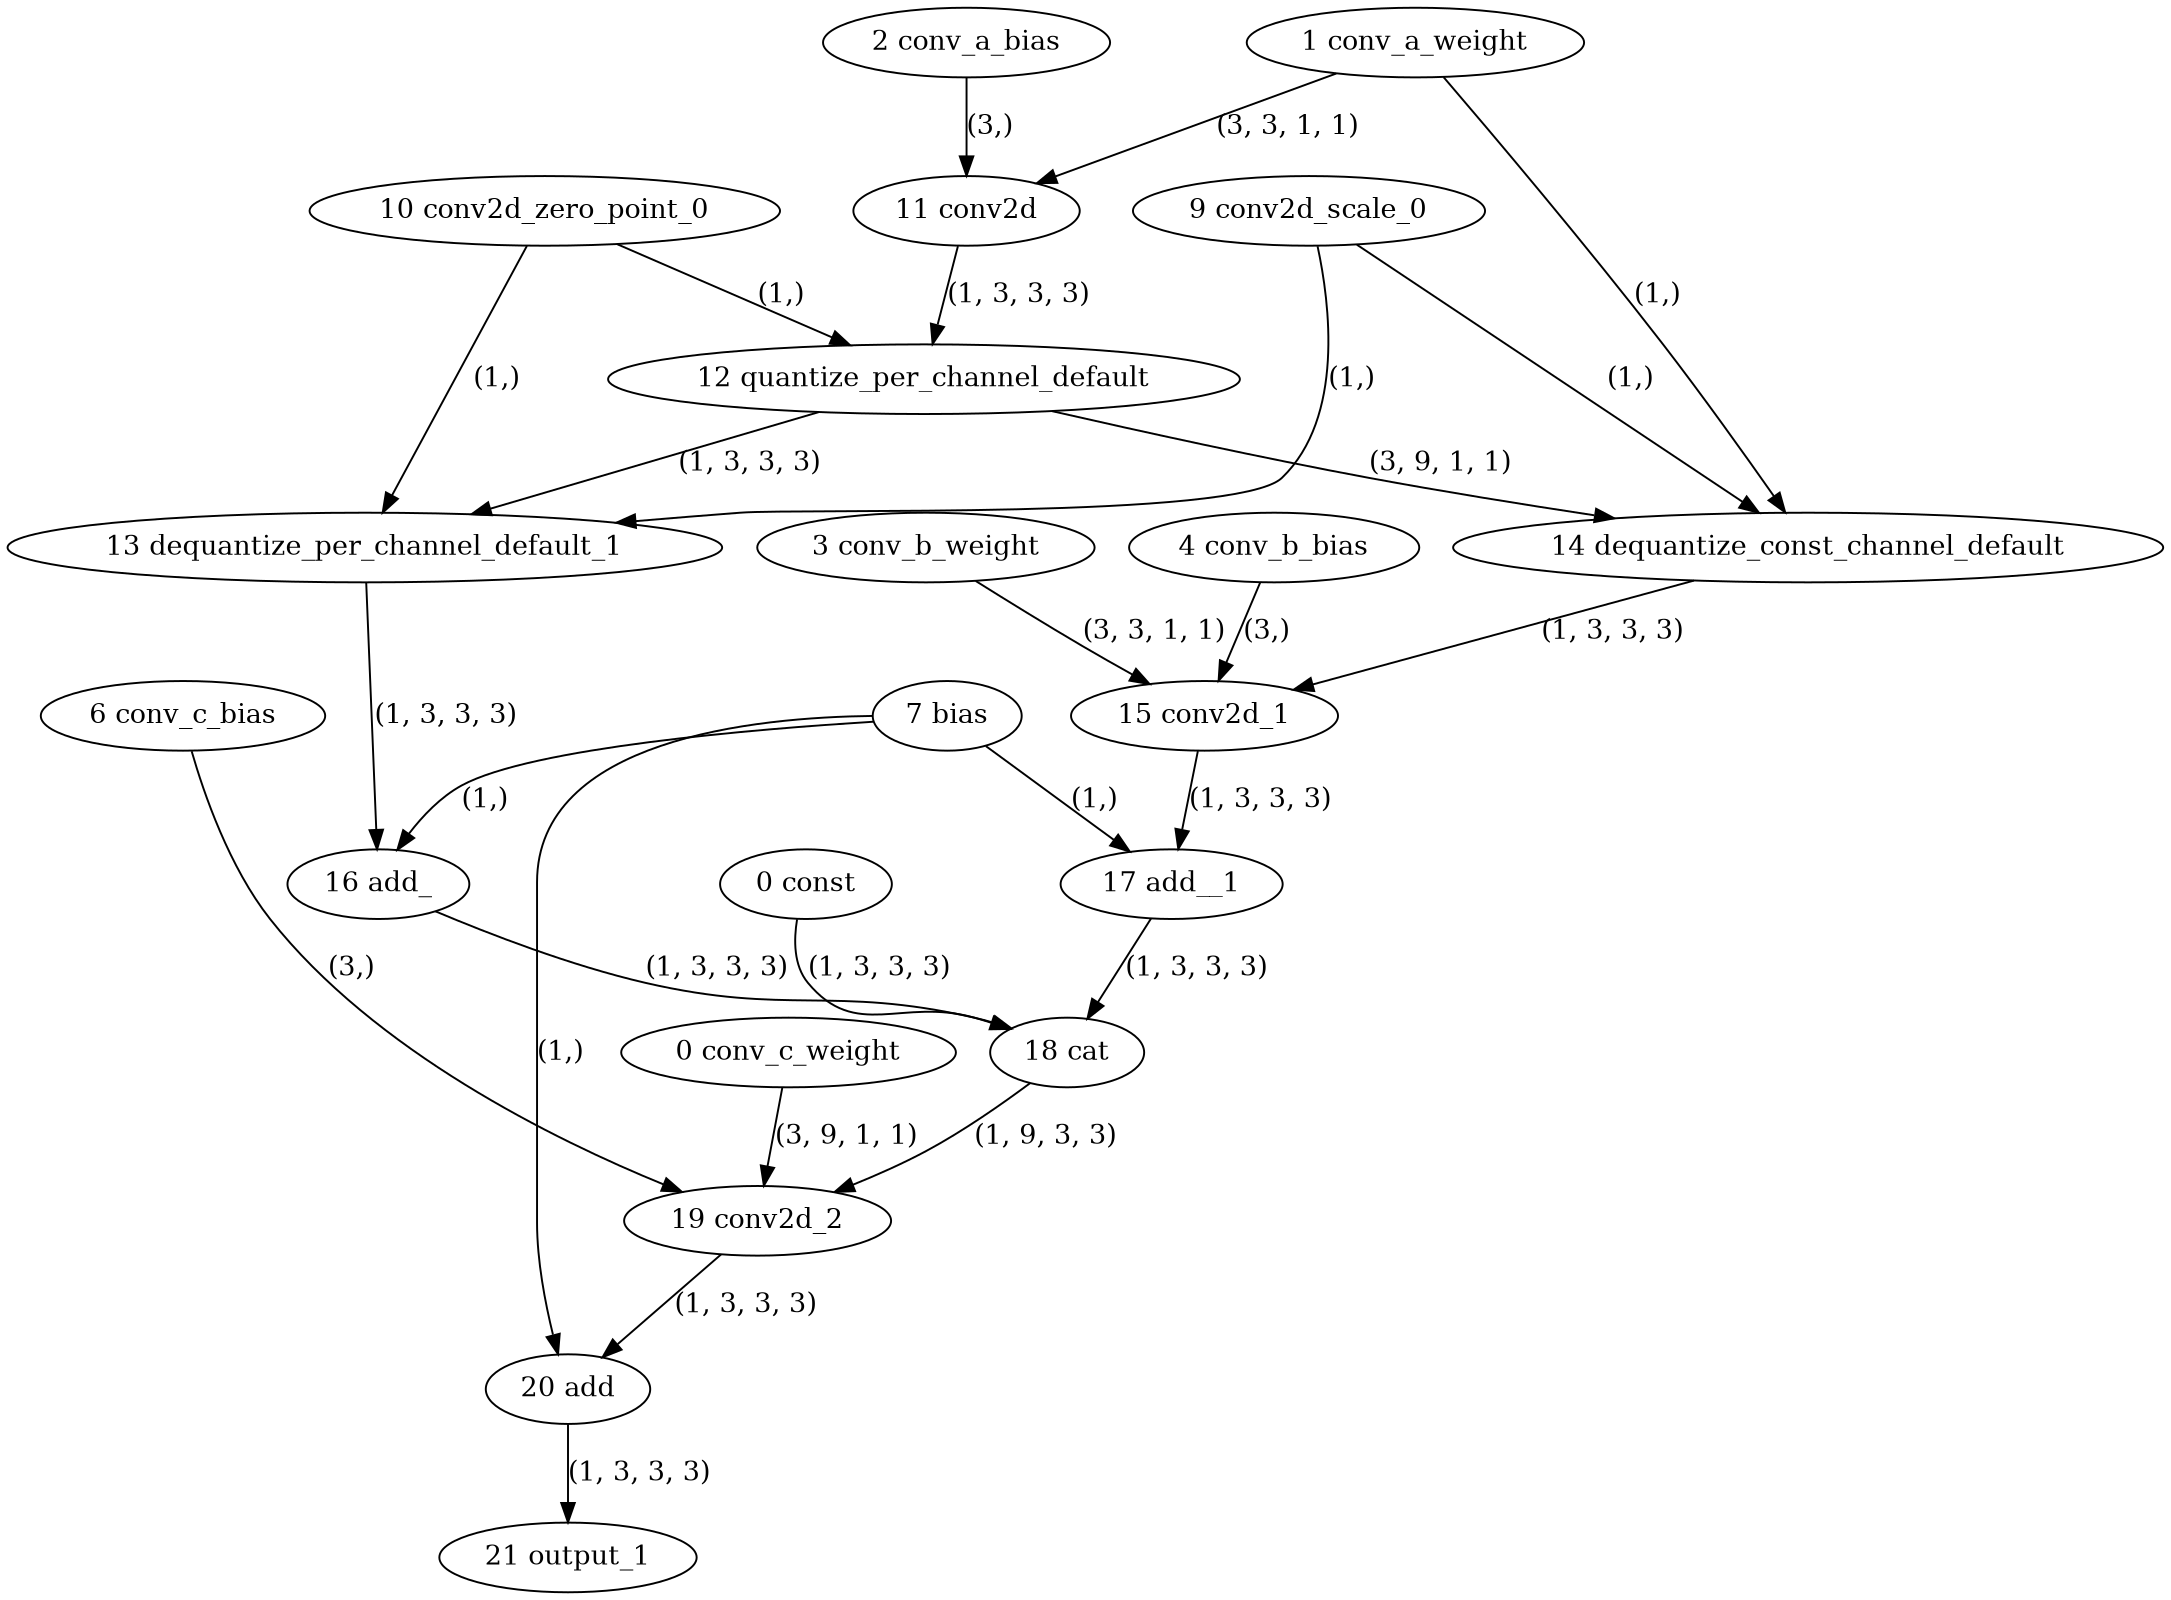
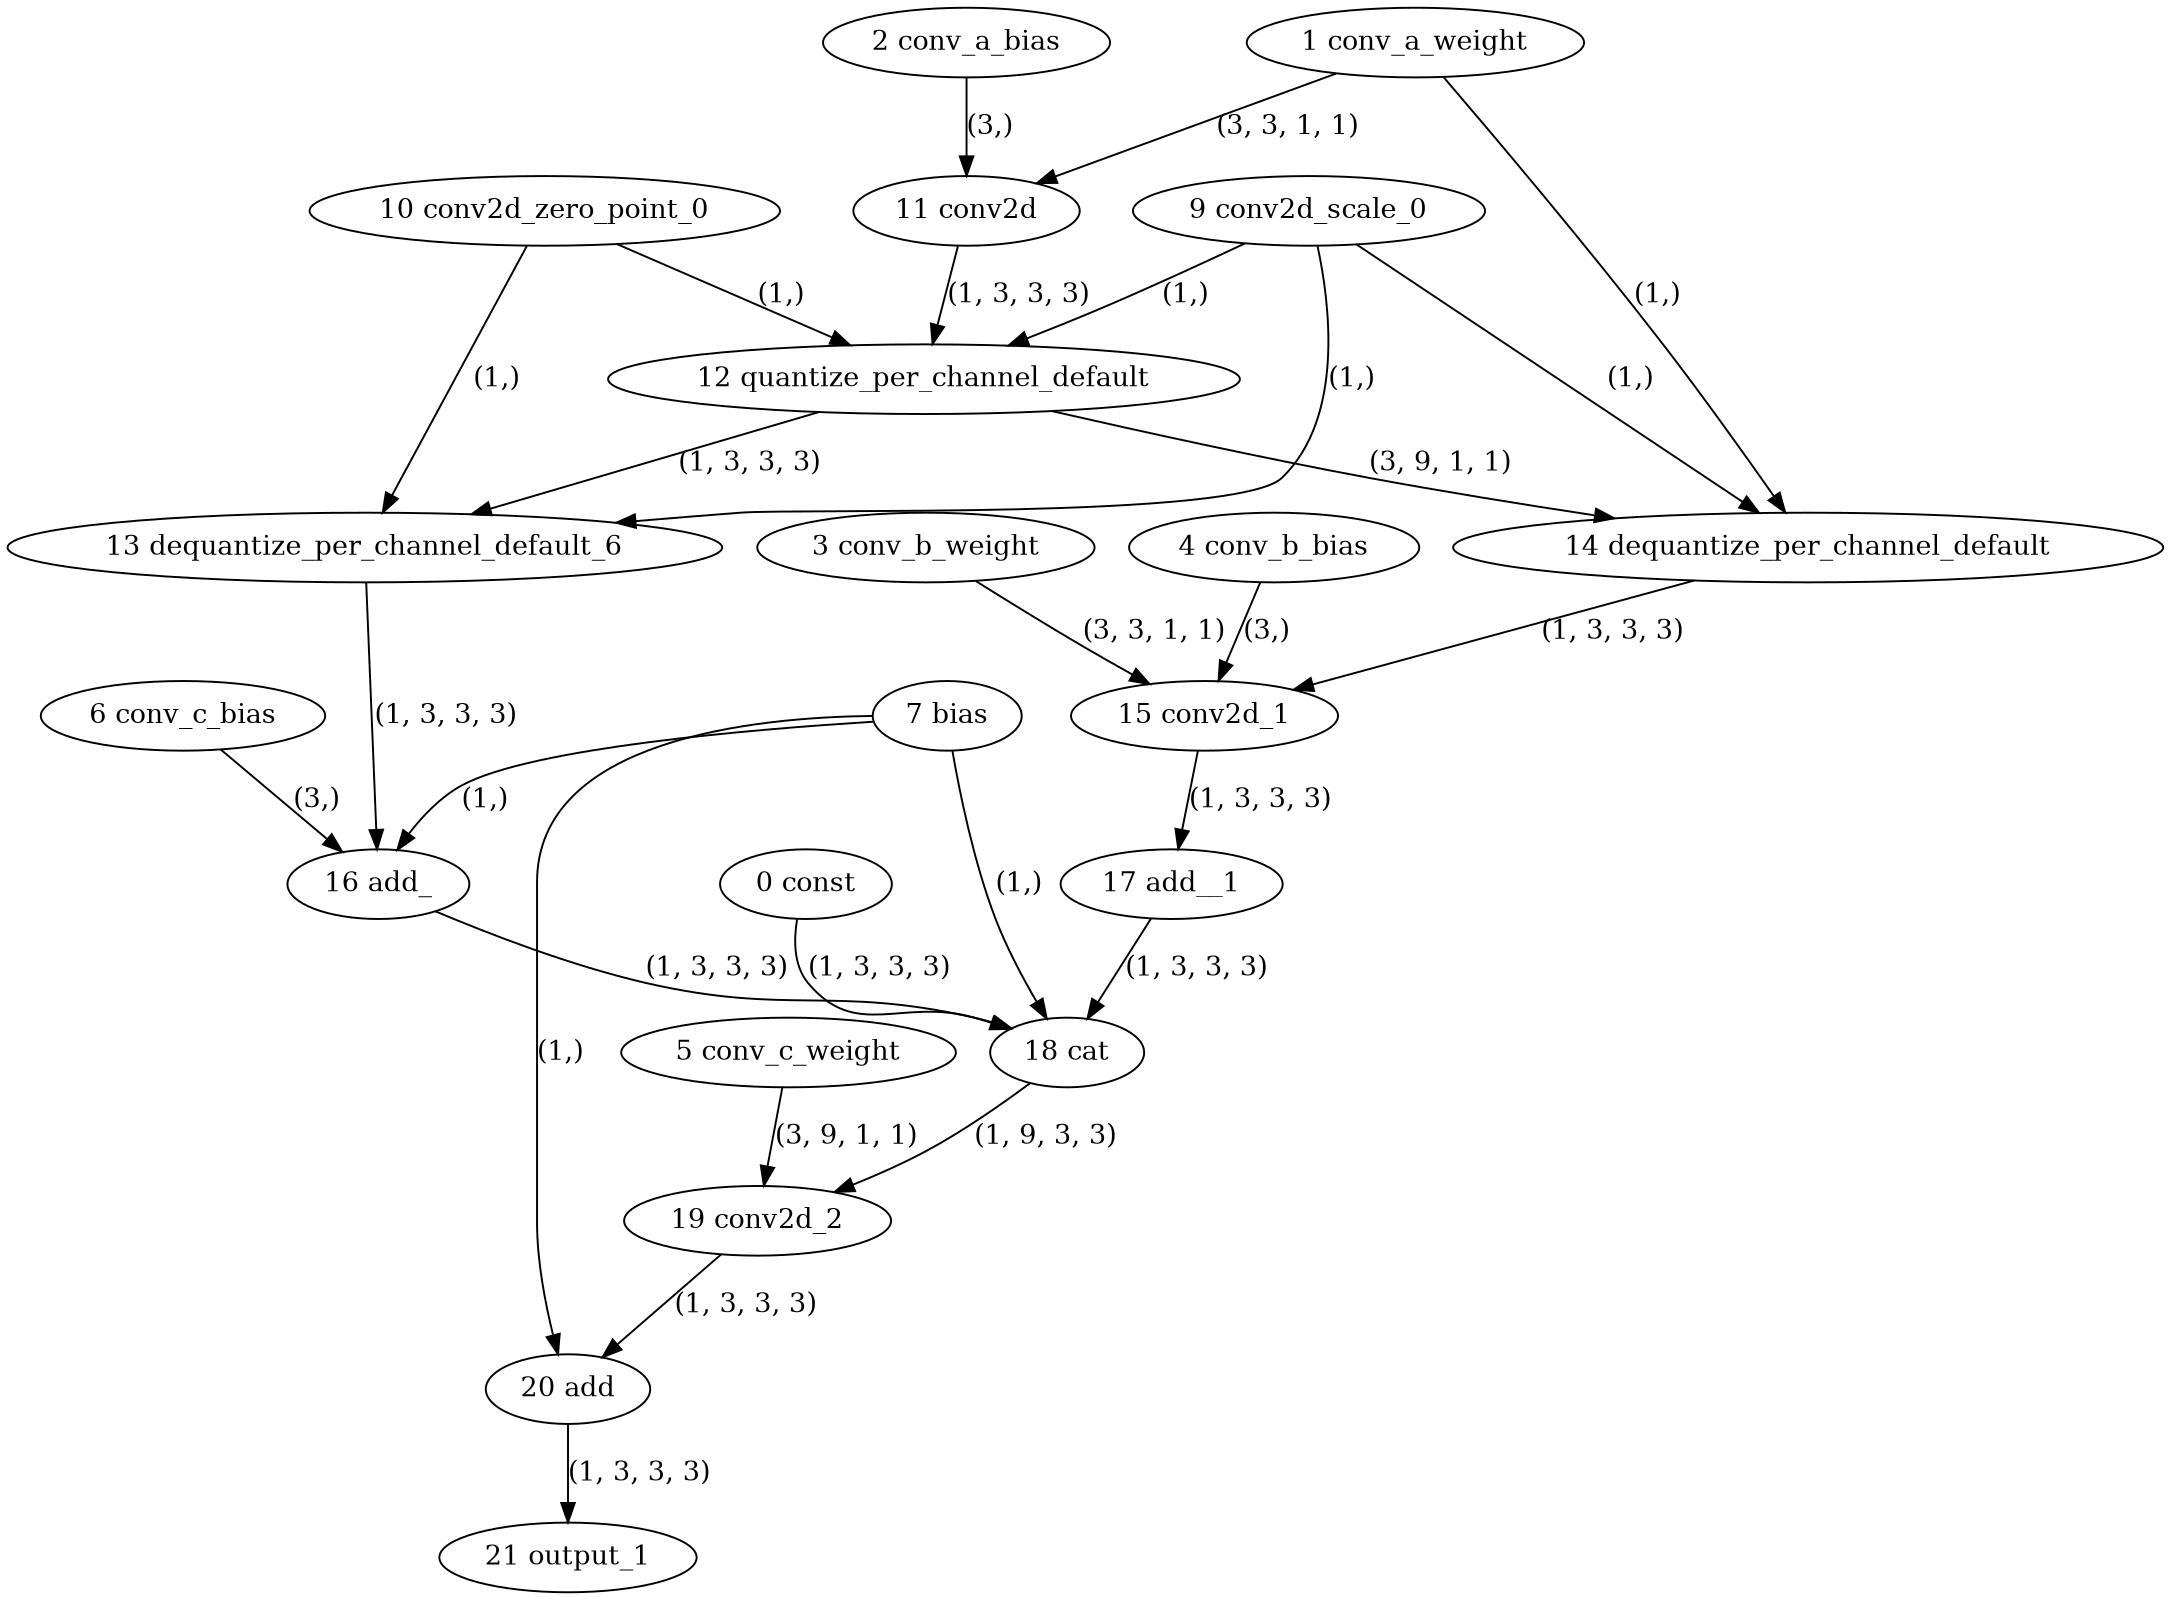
none -> (1137, 293)
(365, 548) -> (365, 548)
(1808, 548) -> (1808, 548)
(1050, 793) -> (982, 880)
(375, 1021) -> (274, 794)
(789, 1052) -> (789, 1052)
